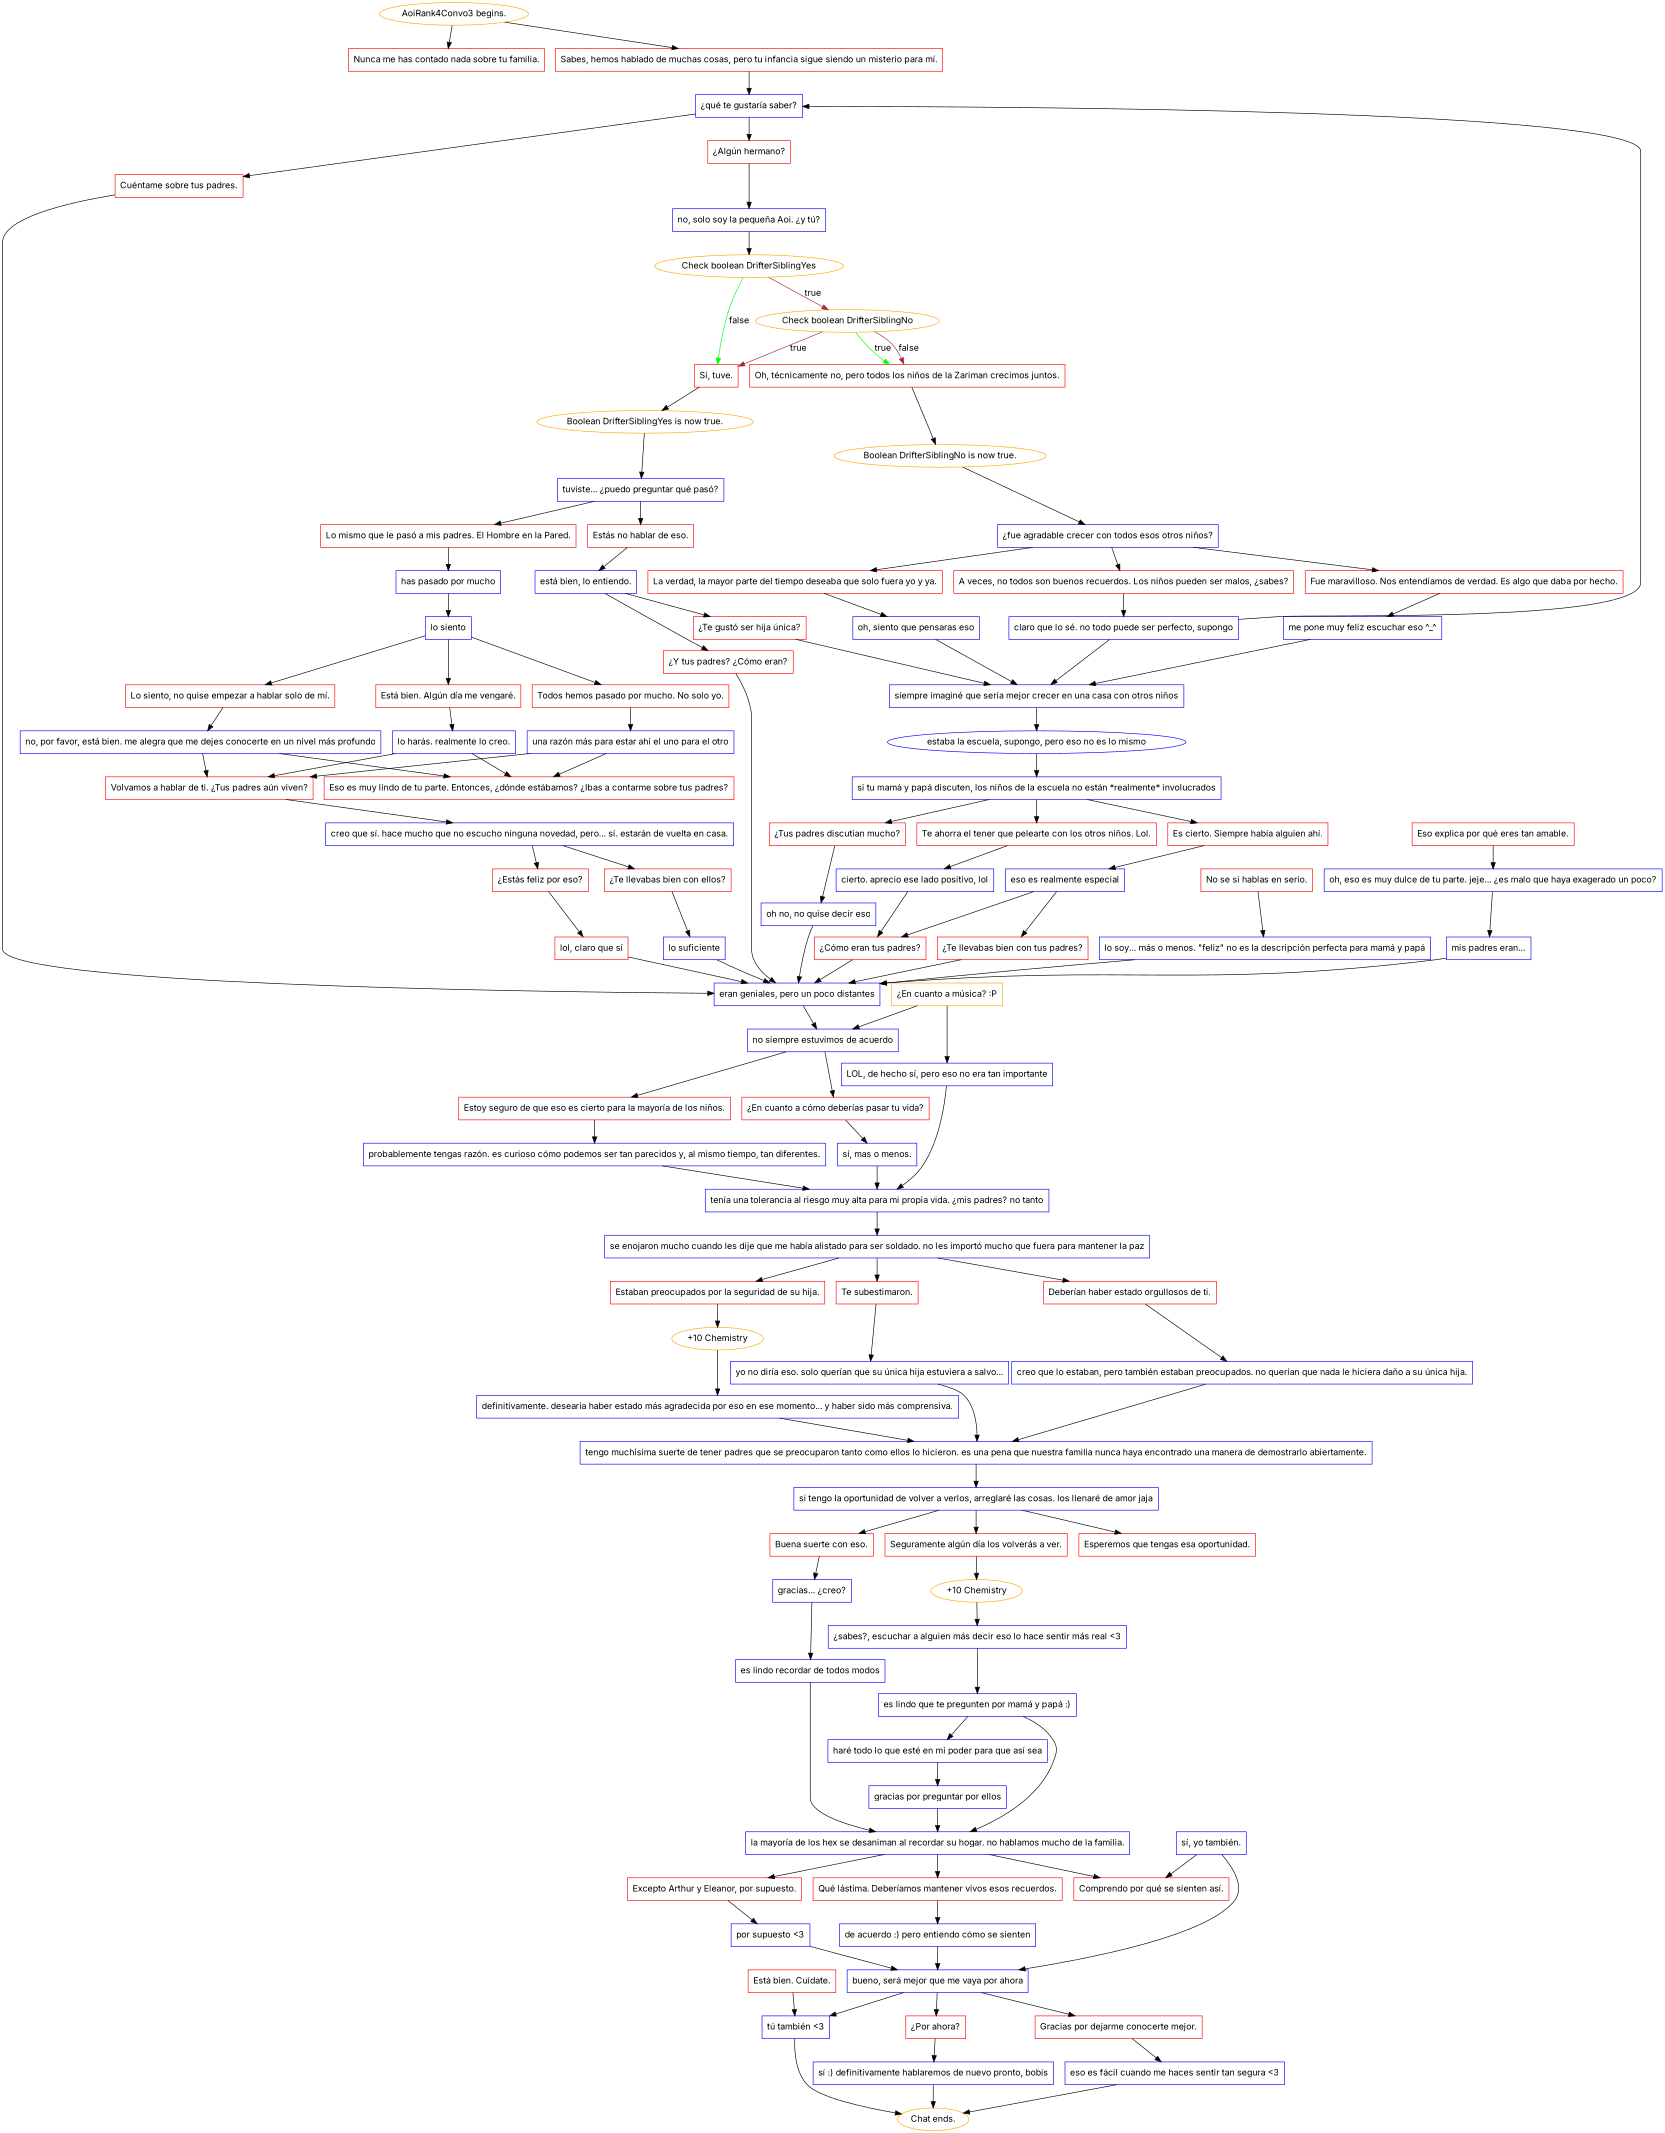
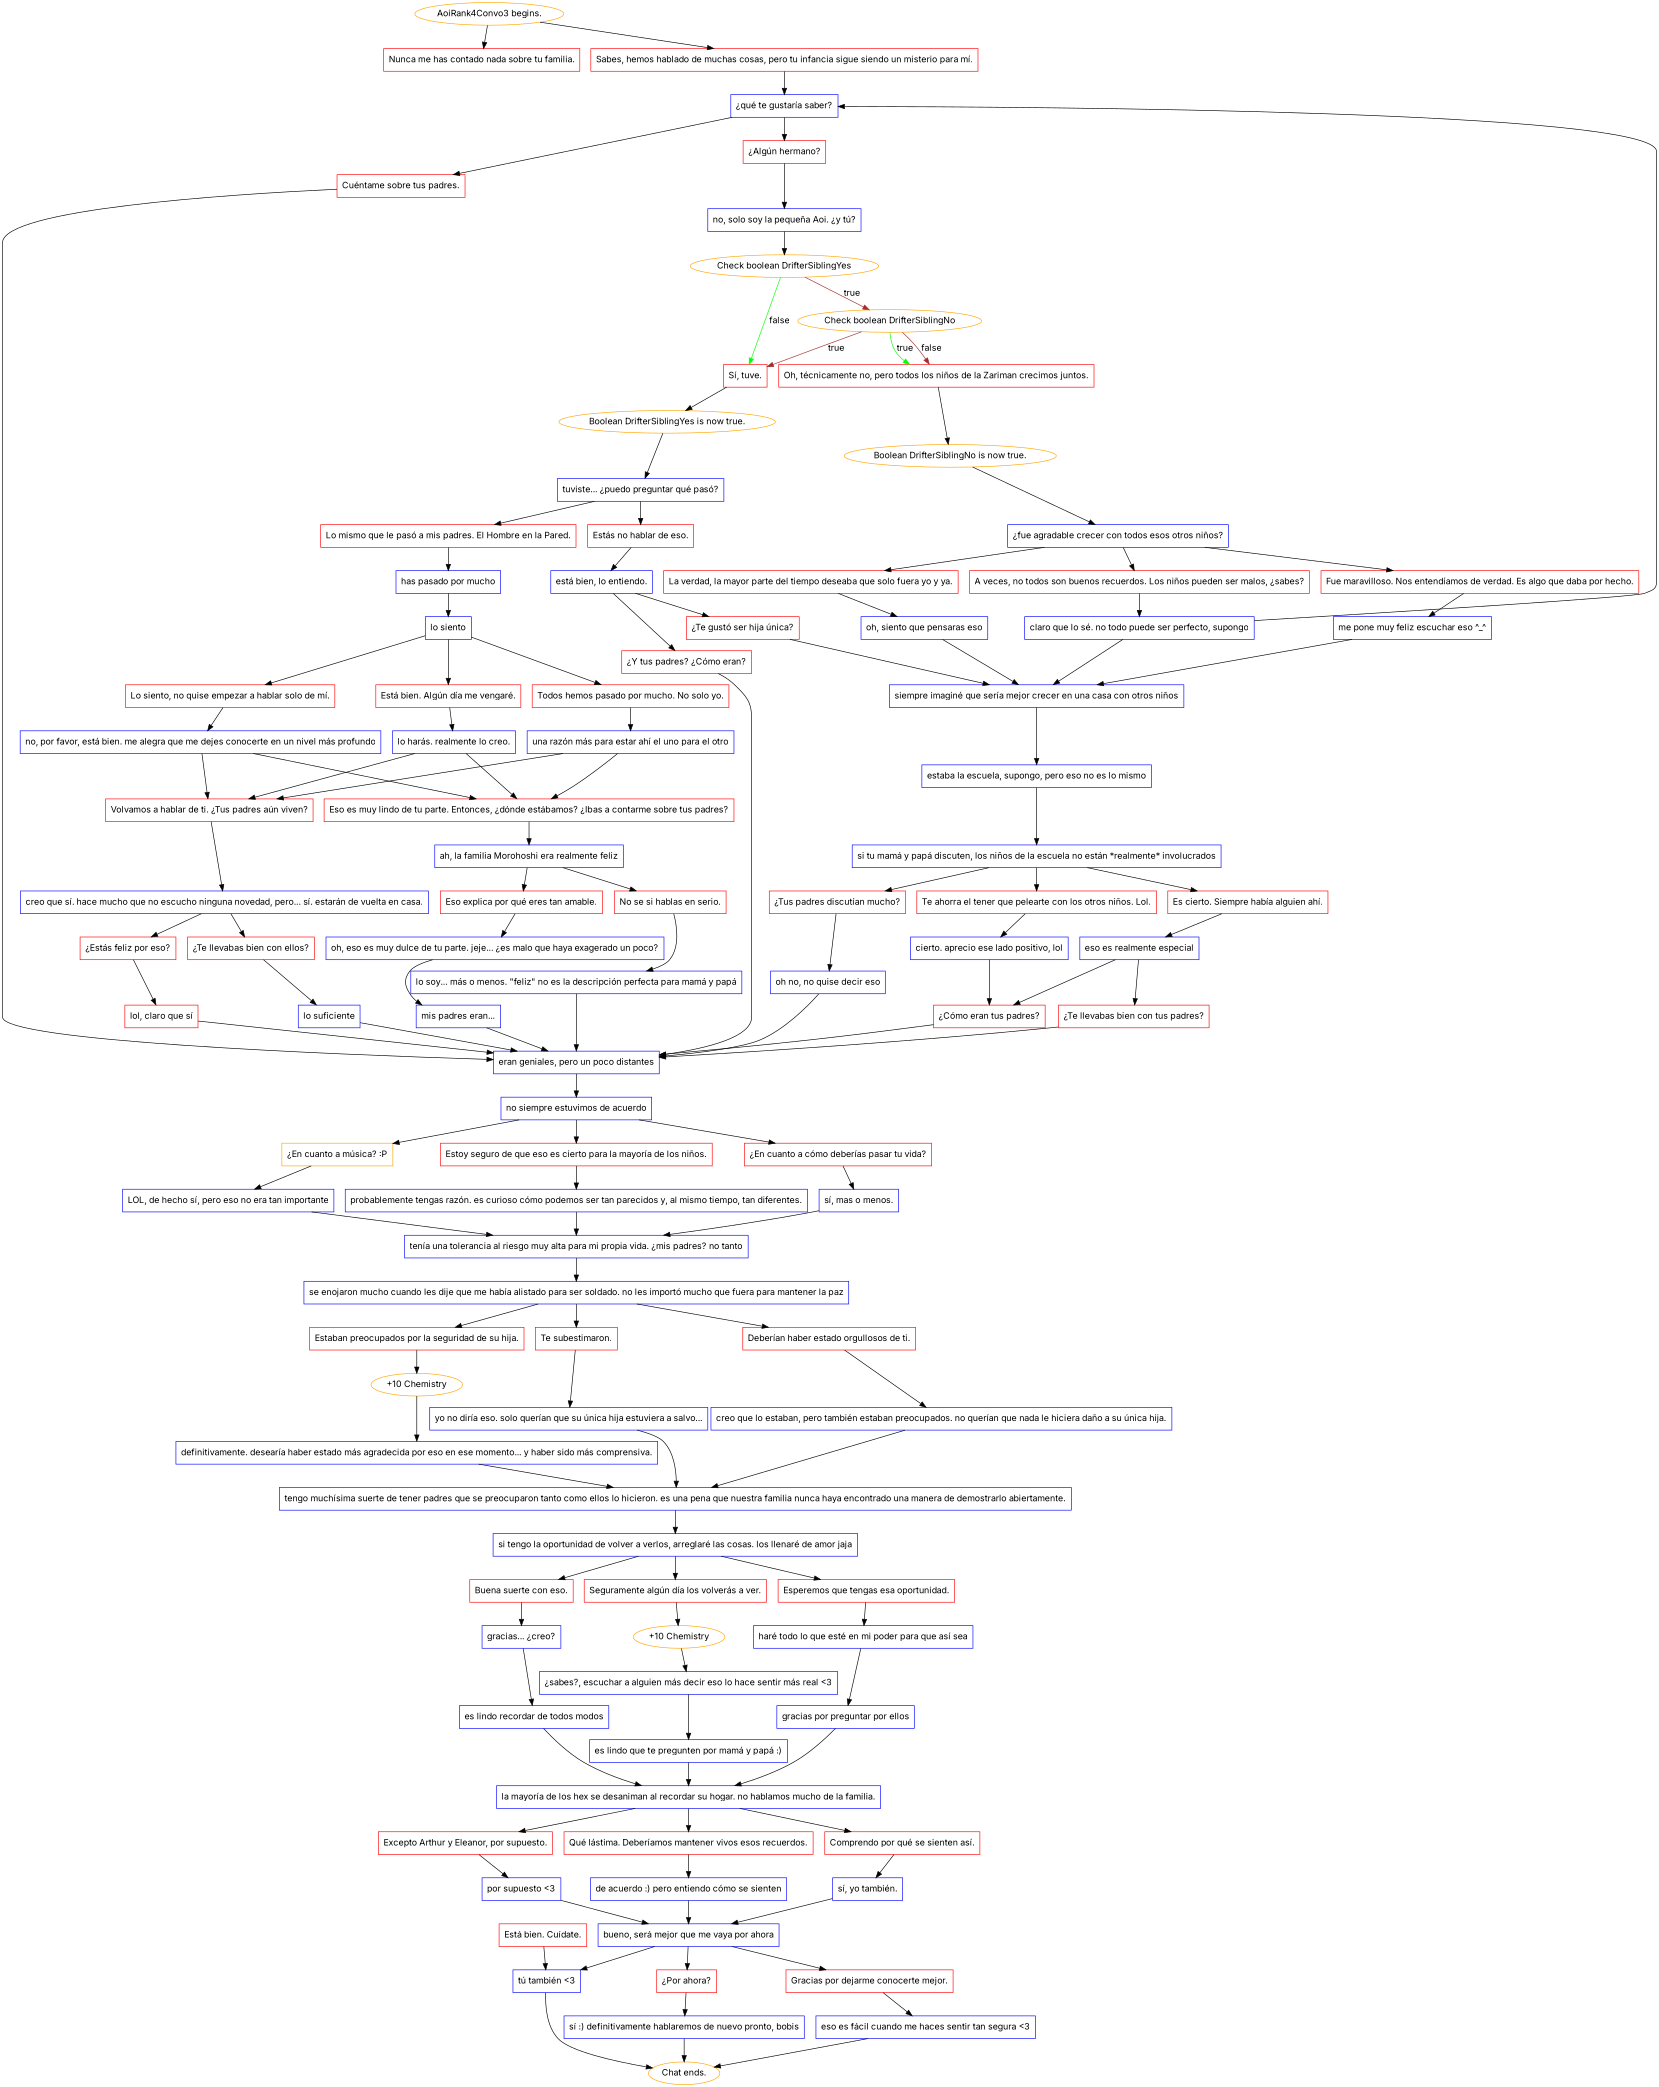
(1037, 742) -> (1037, 776)
none -> (529, 856)
(888, 1016) -> (459, 1131)
(960, 1726) -> (865, 1611)
(1184, 1864) -> (887, 1864)
